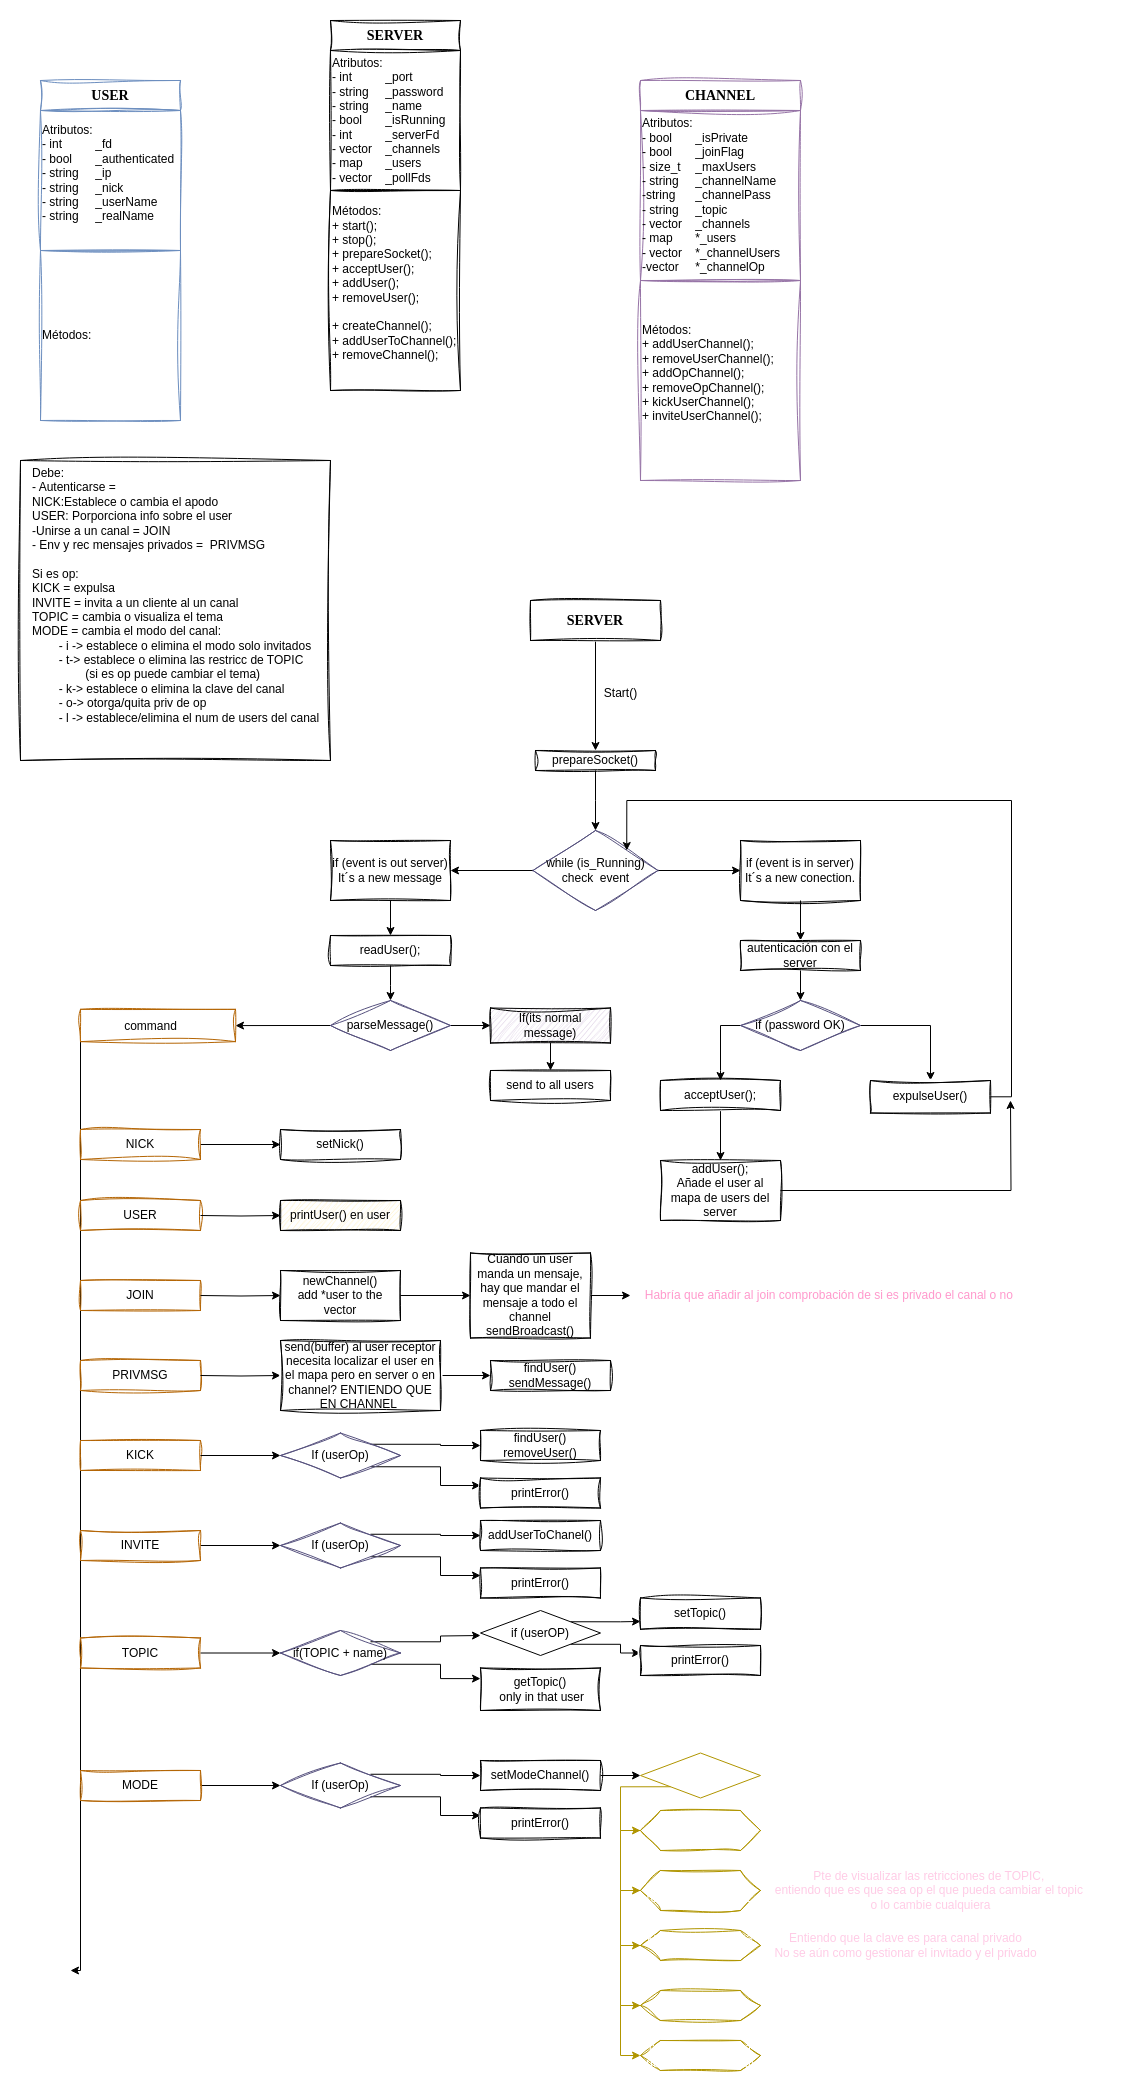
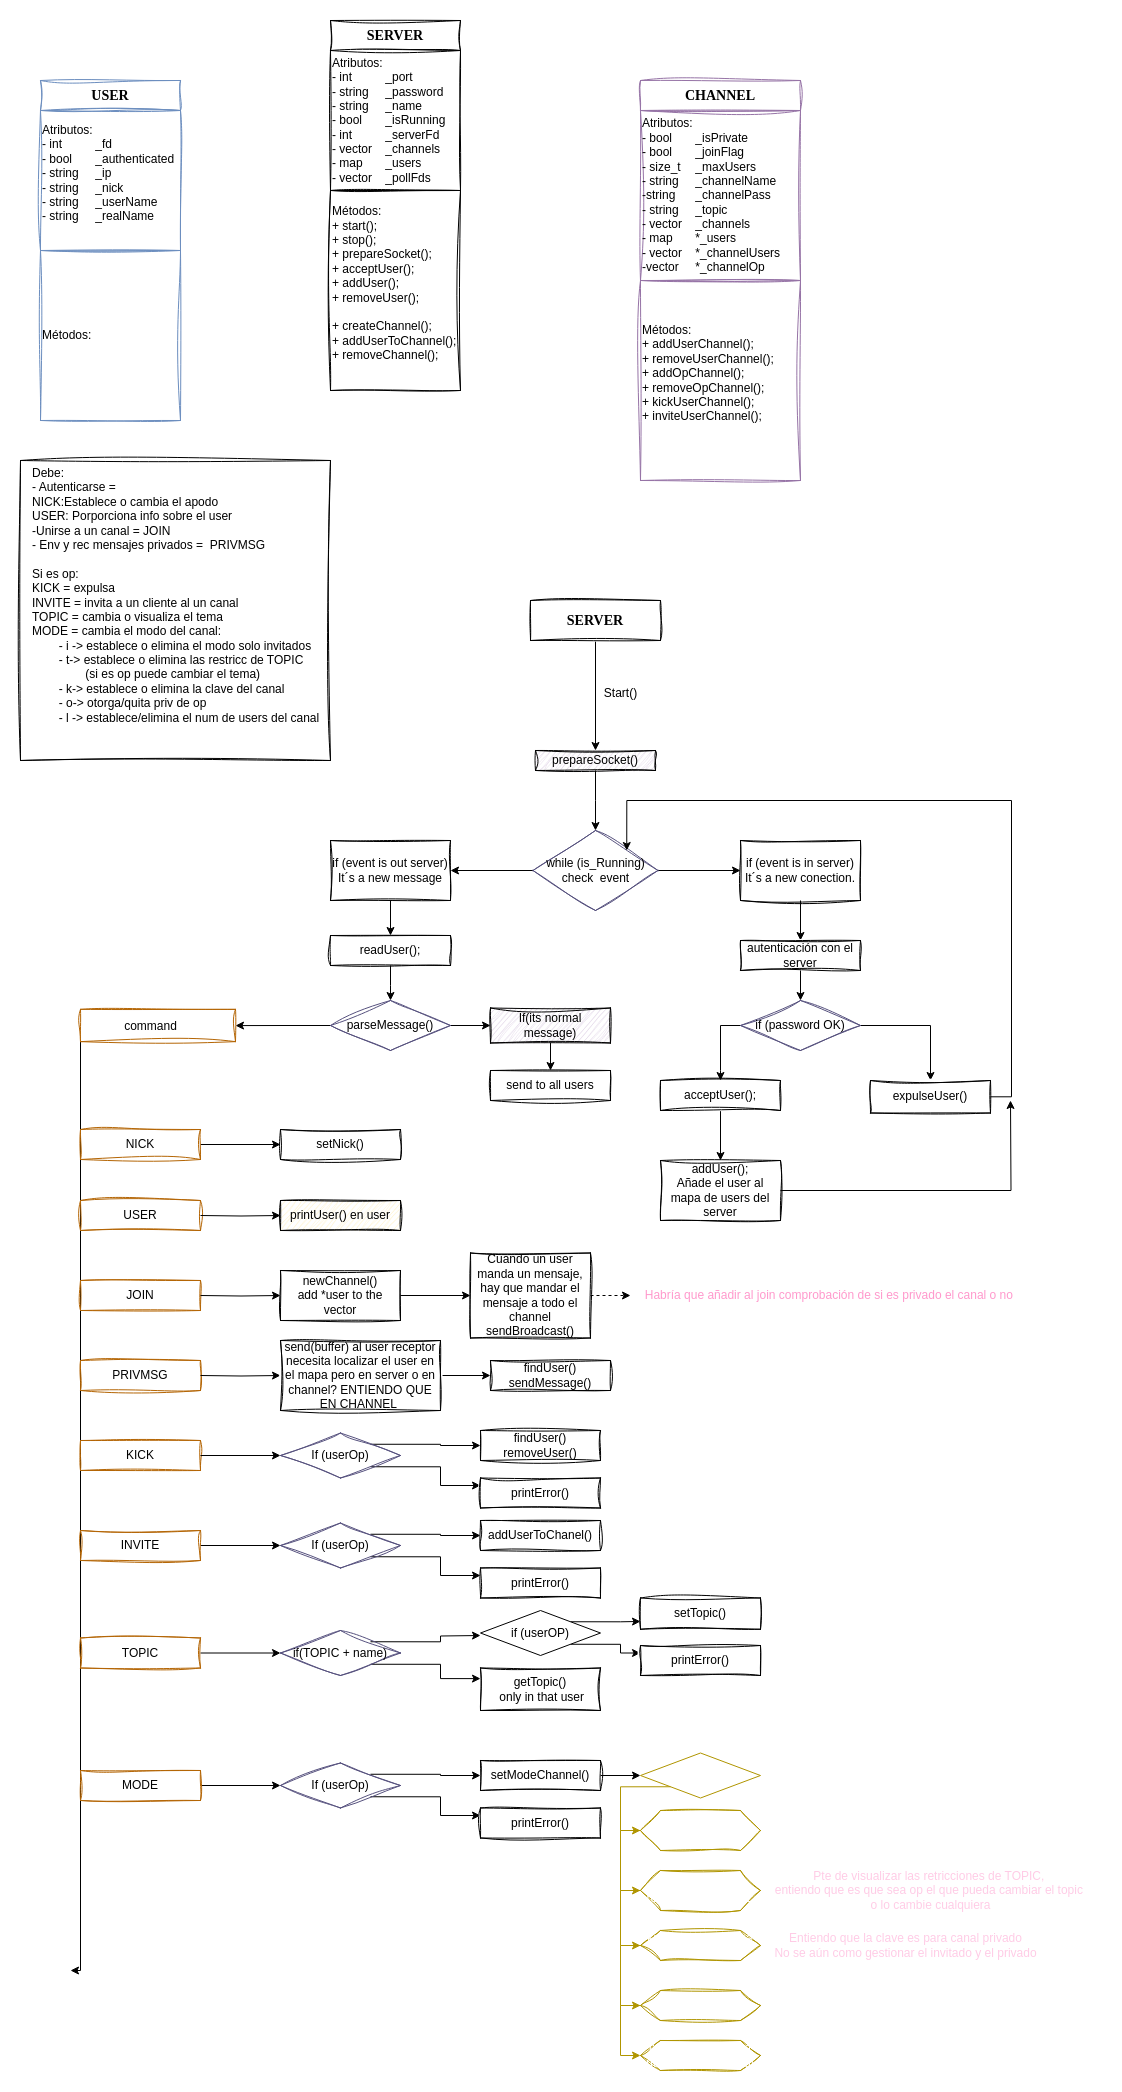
(596, 761) -> (596, 761)
(607, 1296) -> (607, 1296)
